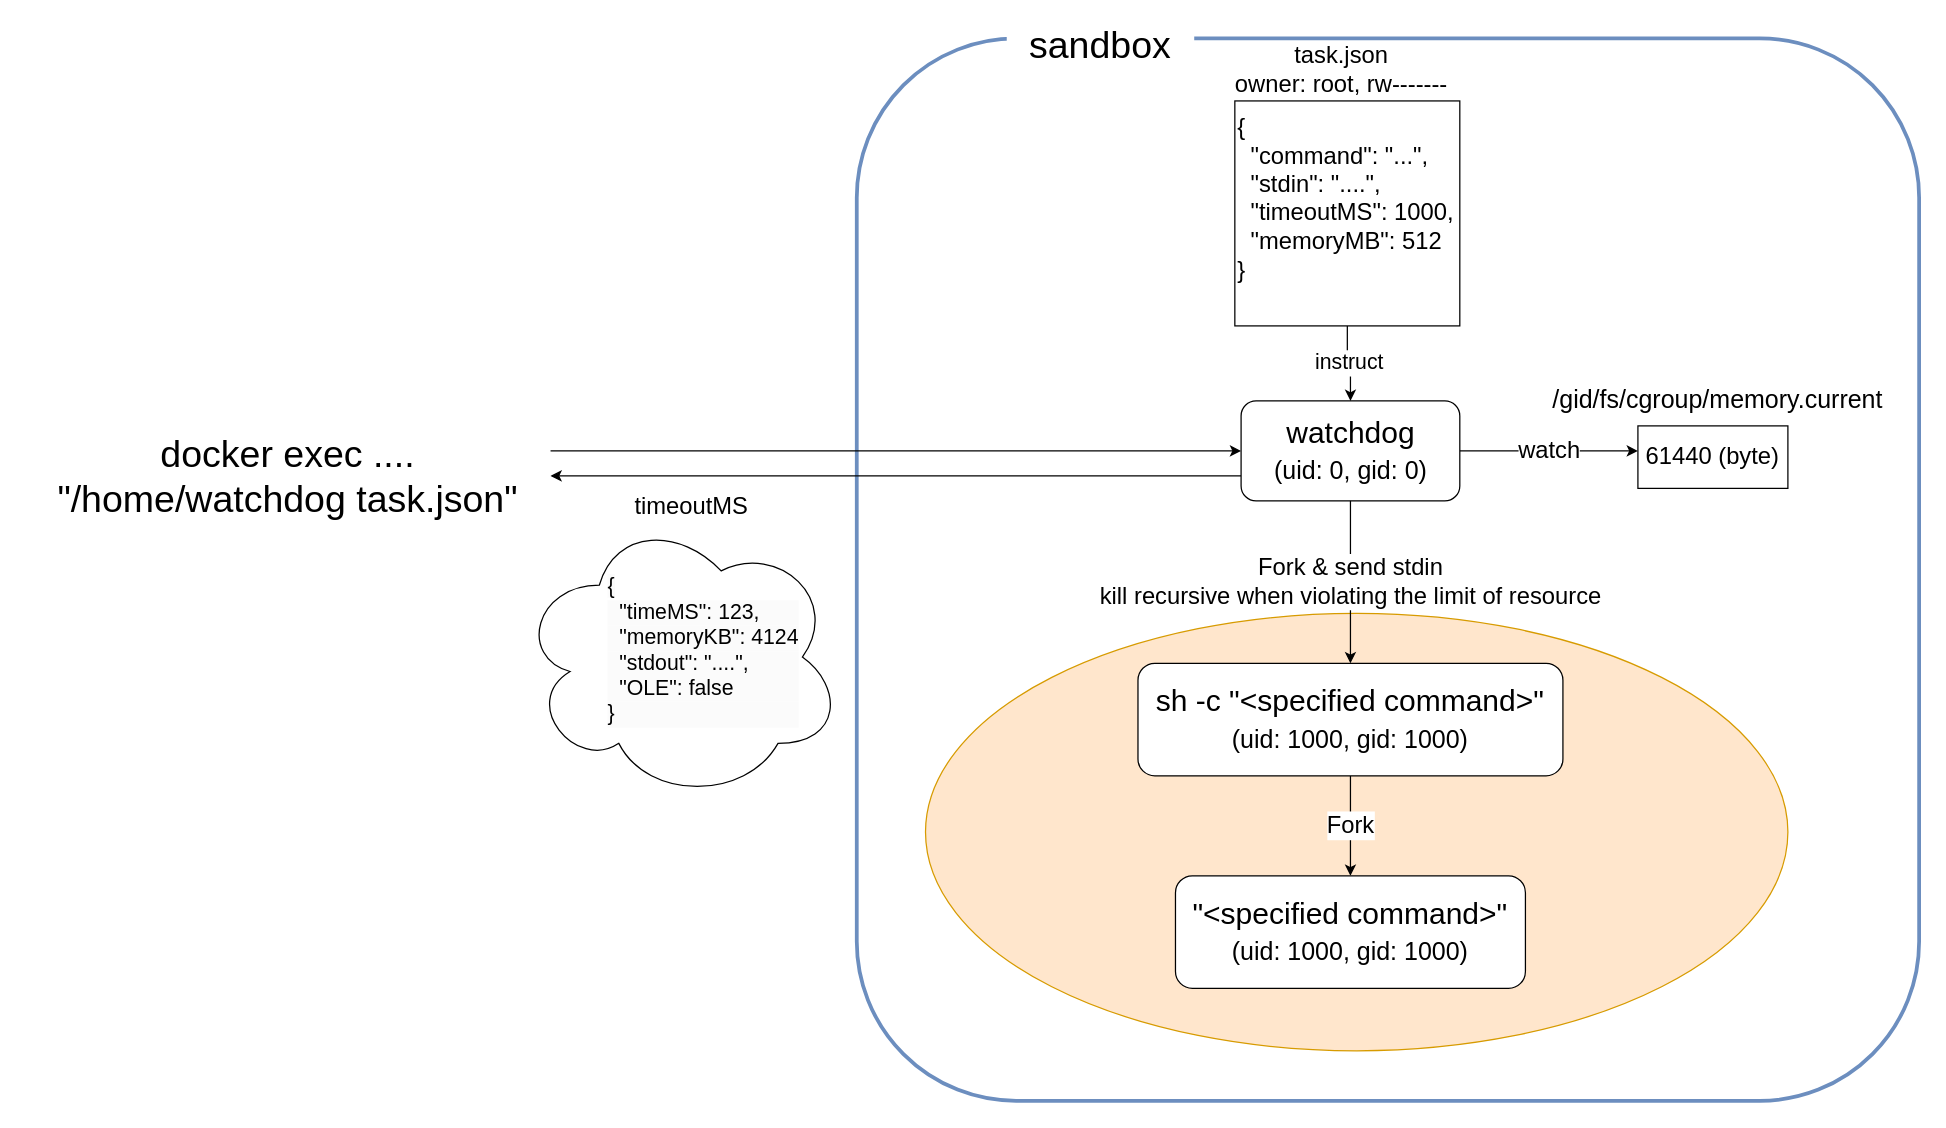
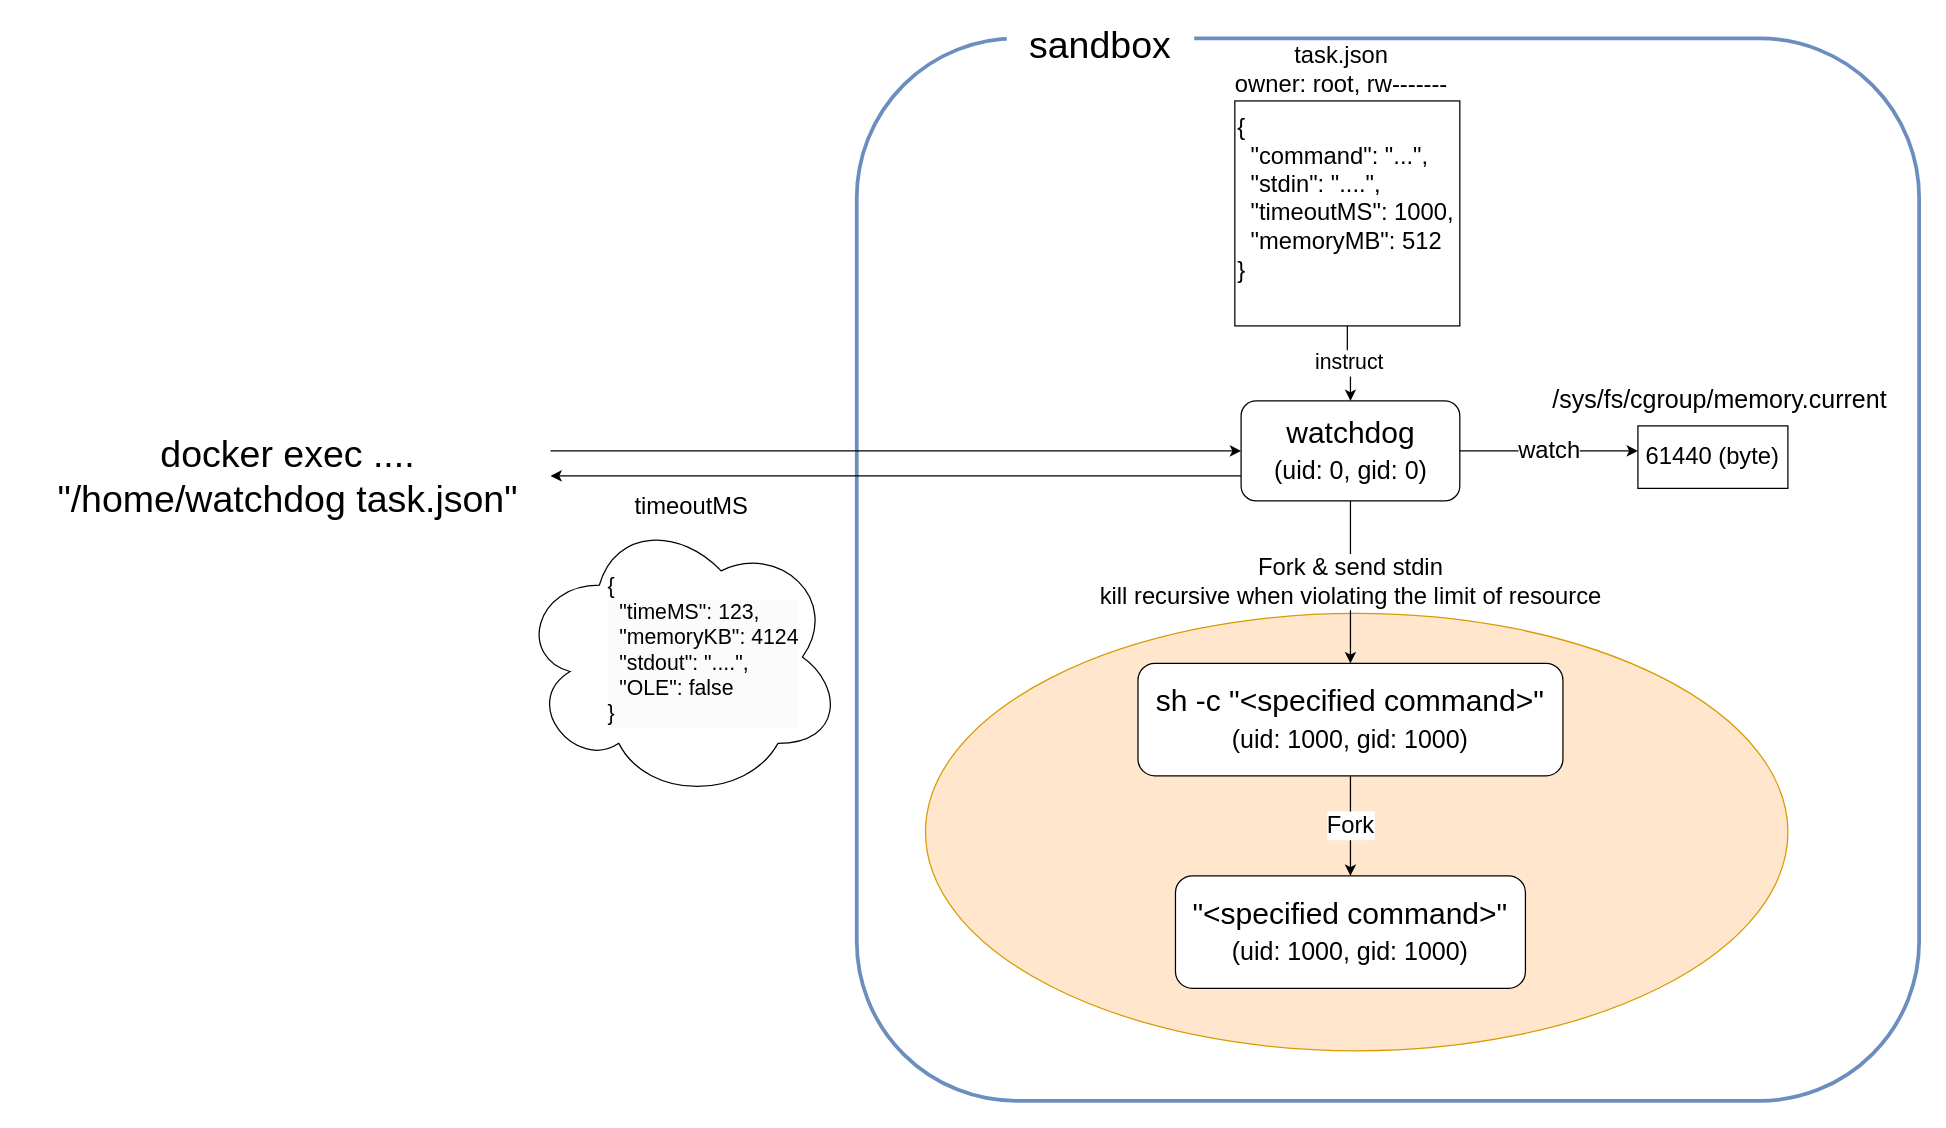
(1727, 414) -> (1727, 414)
